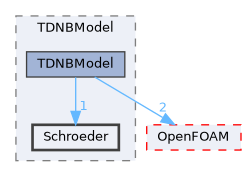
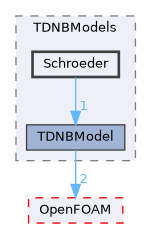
(76, 29) -> (76, 29)
(76, 94) -> (76, 94)
